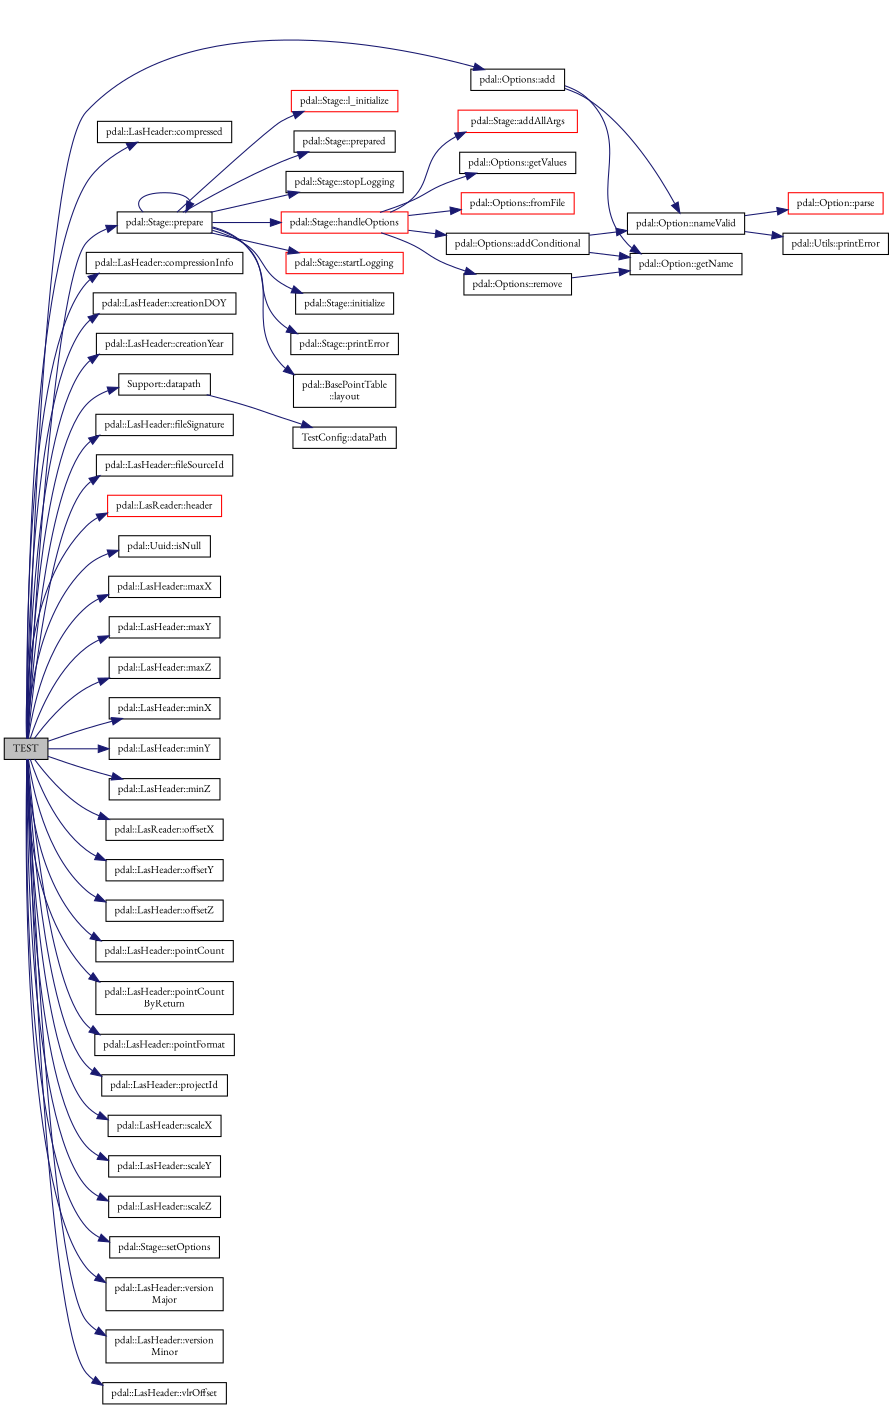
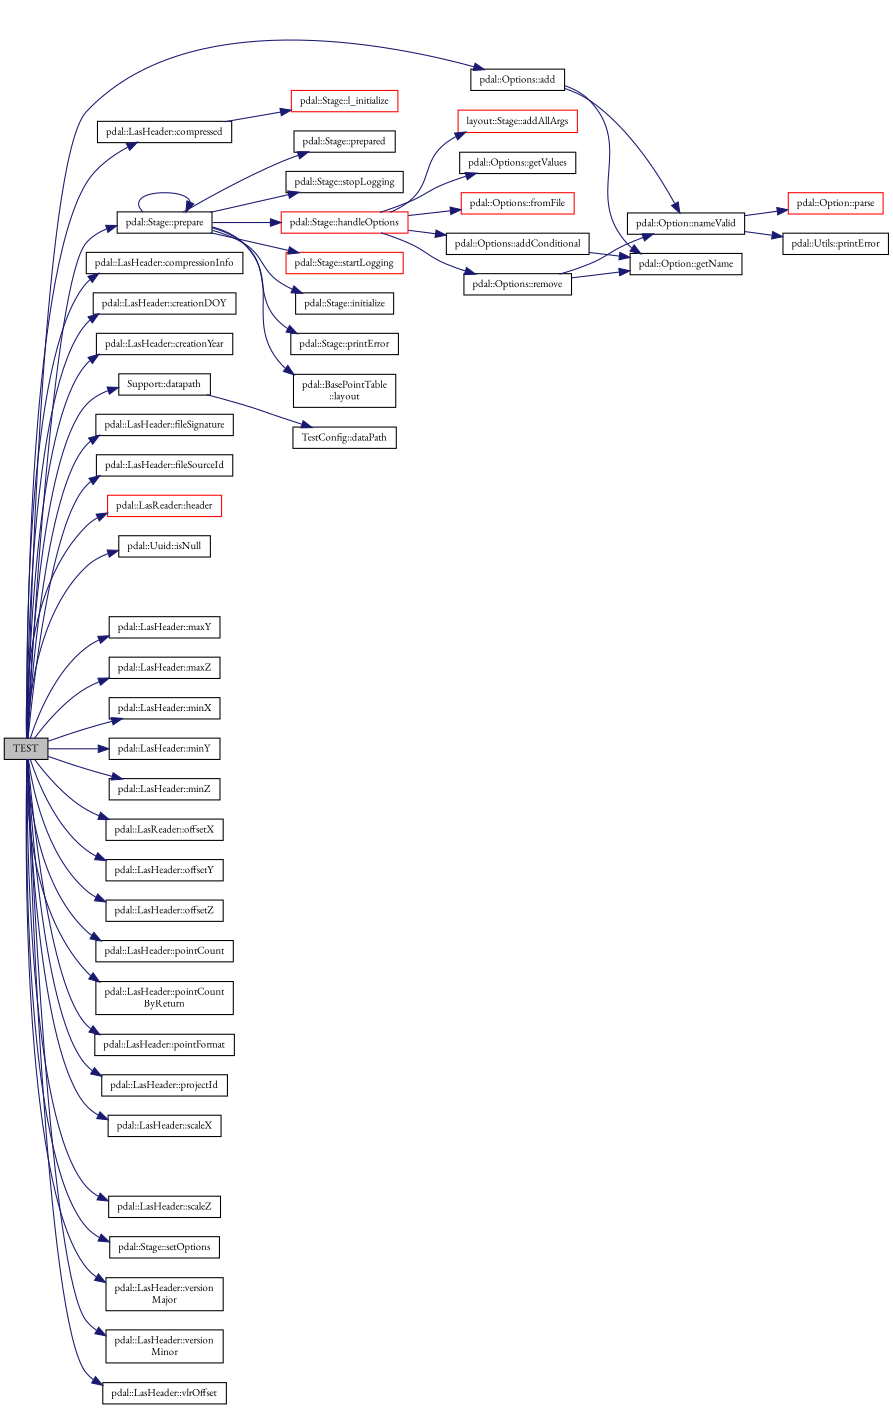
(518, 121) -> (518, 121)
(233, 161) -> (252, 117)
(603, 234) -> (596, 261)
(165, 587) -> none
(165, 1166) -> none
